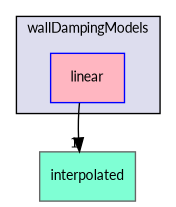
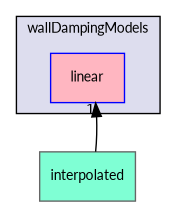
(78, 122) -> (97, 134)
